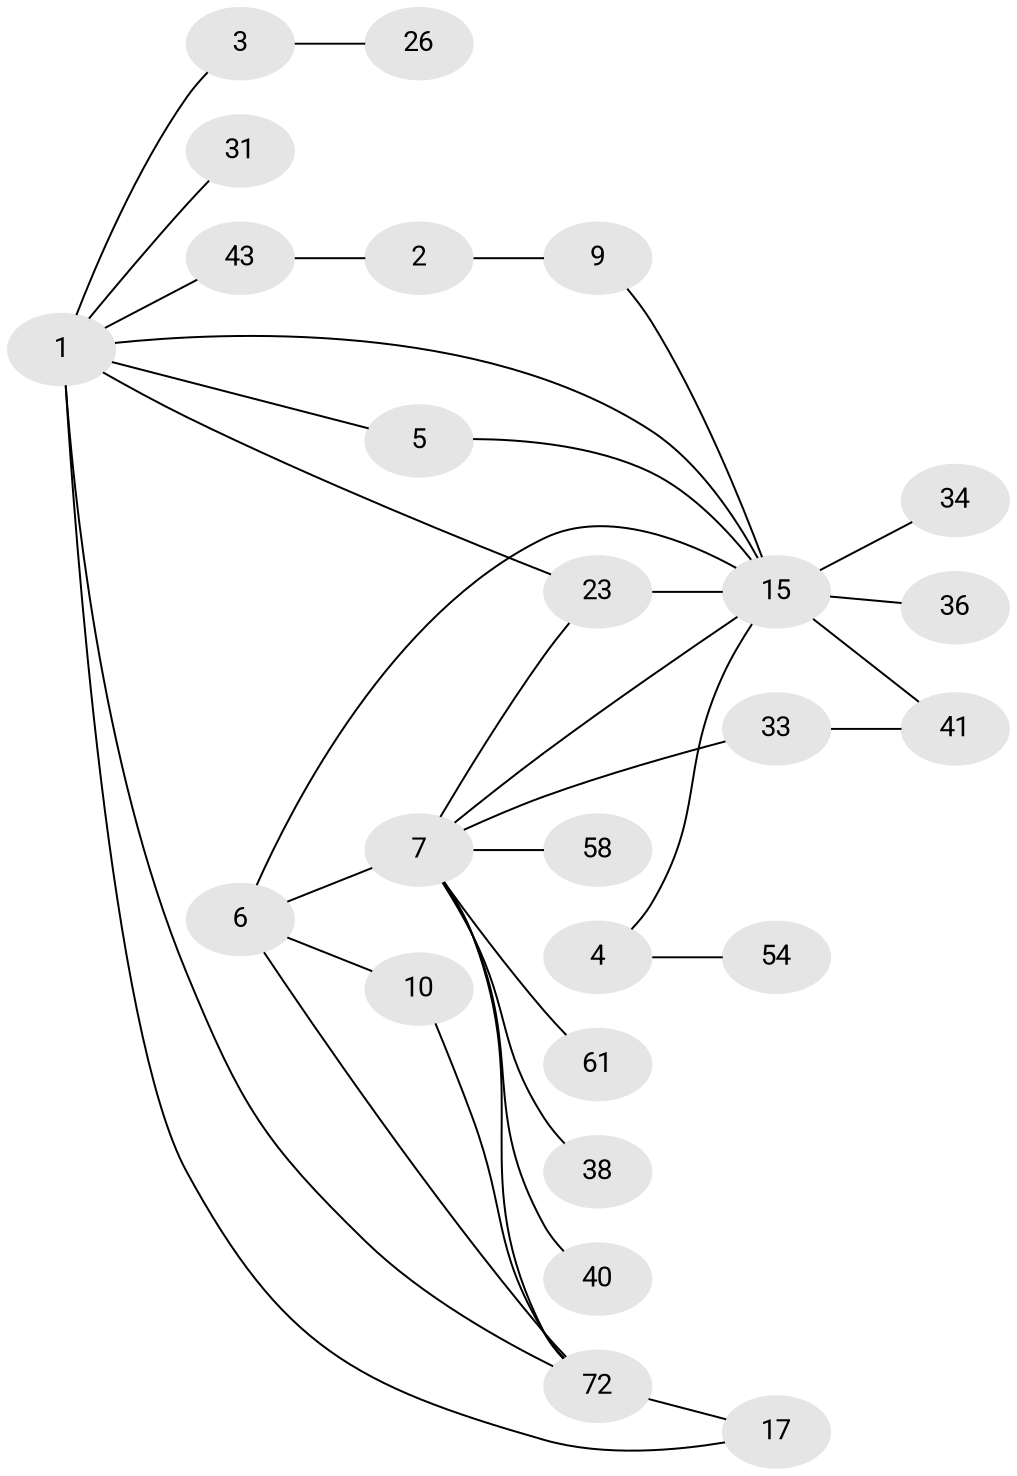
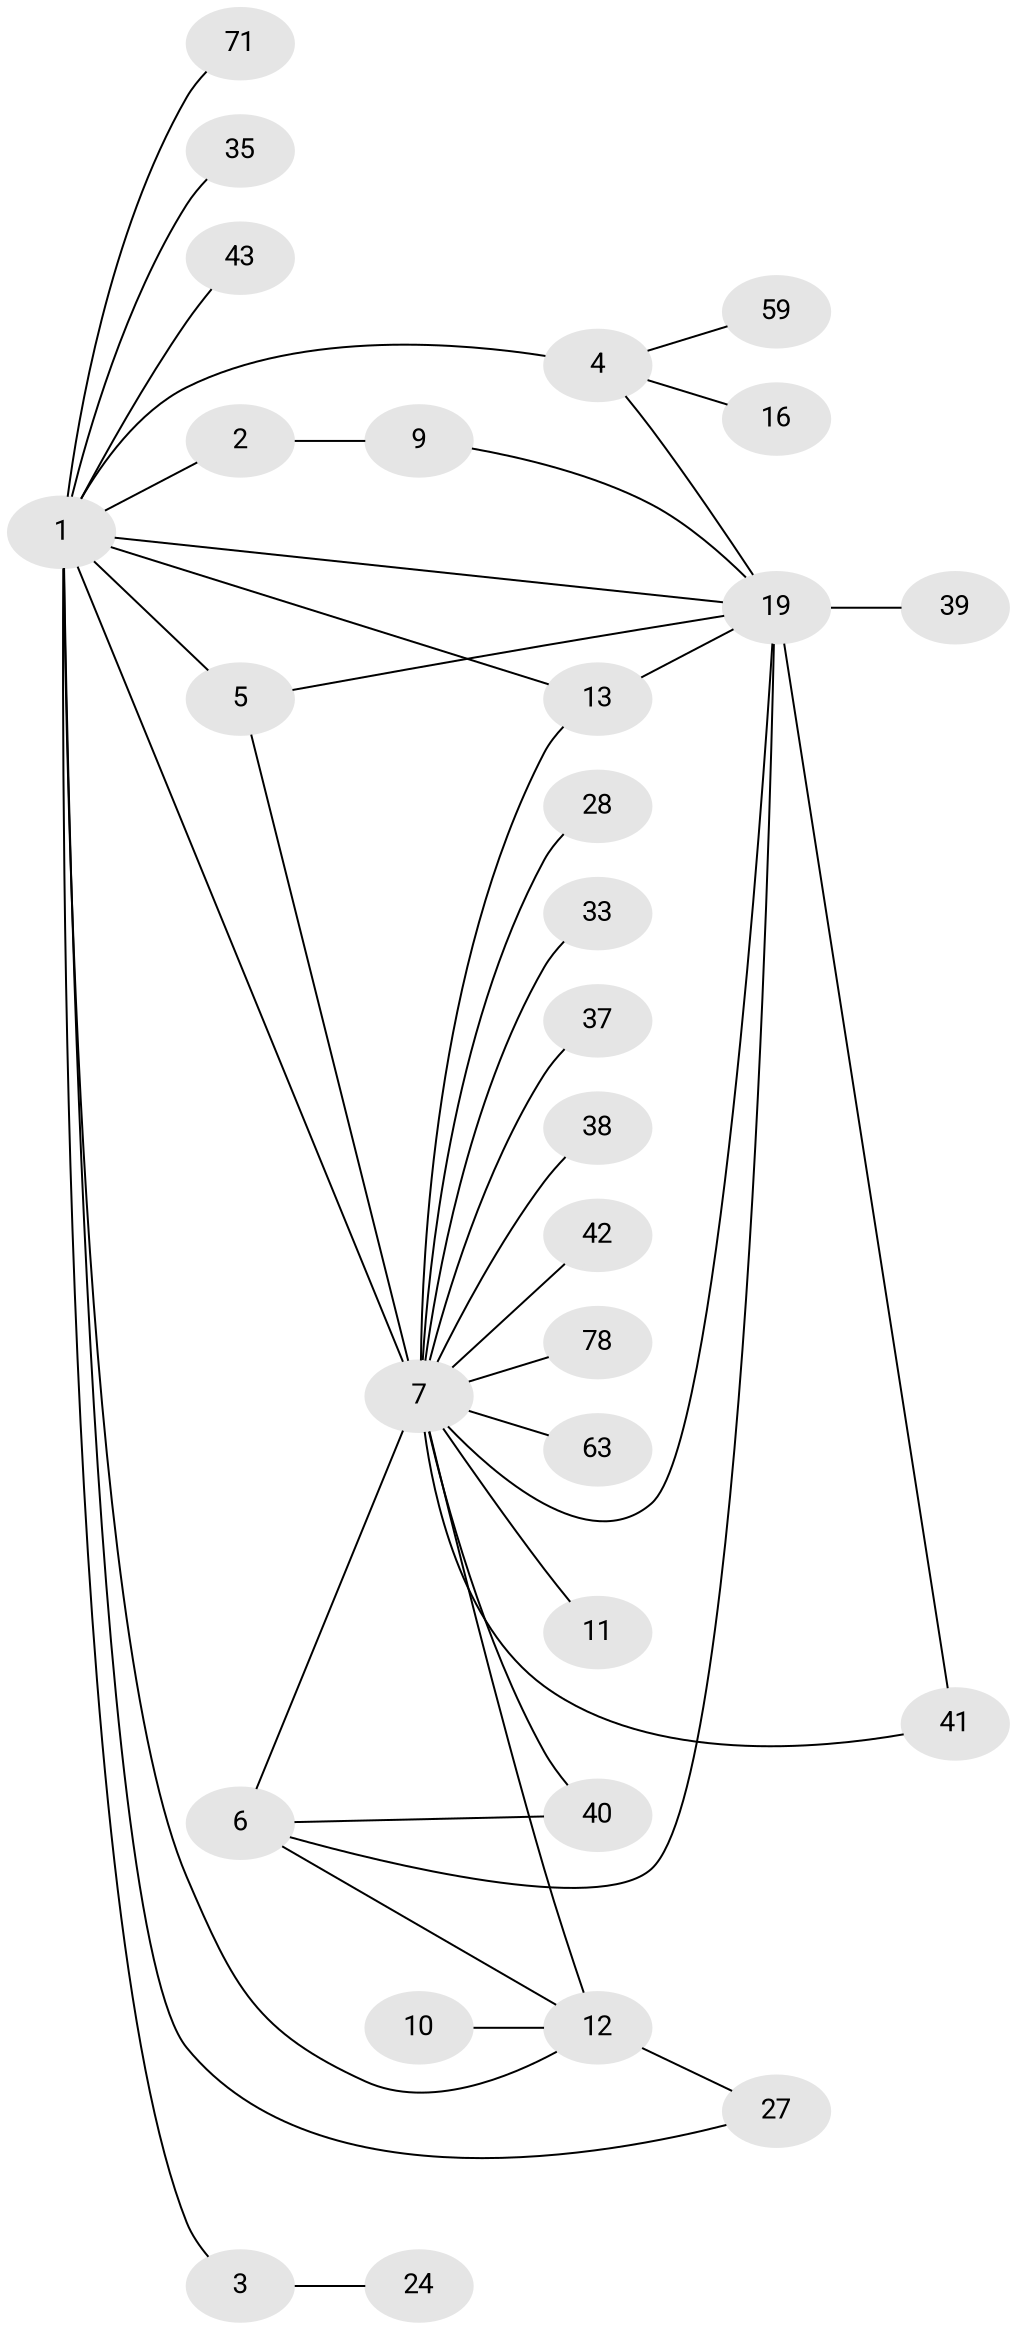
(419, 44) -> (419, 2286)
none -> (240, 151)
(240, 151) -> (240, 44)
(330, 258) -> (151, 487)
none -> (286, 355)
none -> (777, 419)
(955, 500) -> none
(598, 592) -> (598, 699)
(777, 592) -> (777, 608)
(955, 608) -> (955, 608)
(866, 729) -> (580, 1707)
none -> (598, 806)
(598, 850) -> (598, 1343)
(330, 954) -> (419, 1819)
(777, 957) -> (777, 312)
none -> (240, 964)
none -> (598, 1021)
none -> (330, 1048)
(598, 1065) -> (598, 1450)
none -> (598, 1235)
(598, 1386) -> (598, 2028)
(777, 1432) -> (777, 2111)
none -> (598, 1633)
